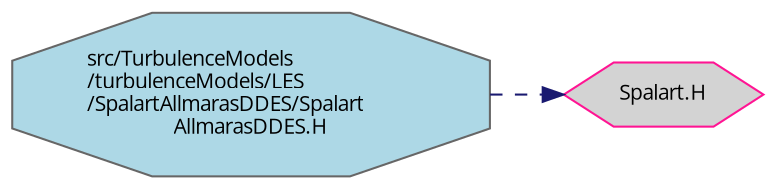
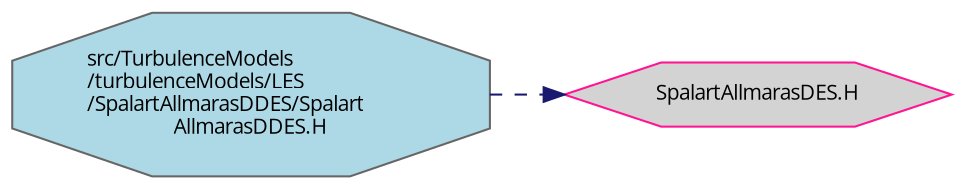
(664, 95) -> (758, 95)
